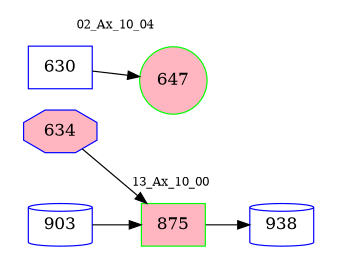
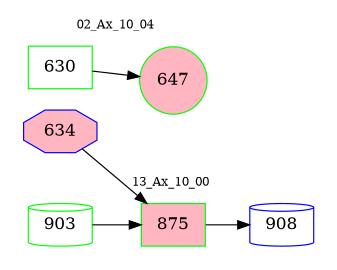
(60, 67) -> (60, 67)
(60, 225) -> (60, 225)
(282, 225) -> (282, 225)
